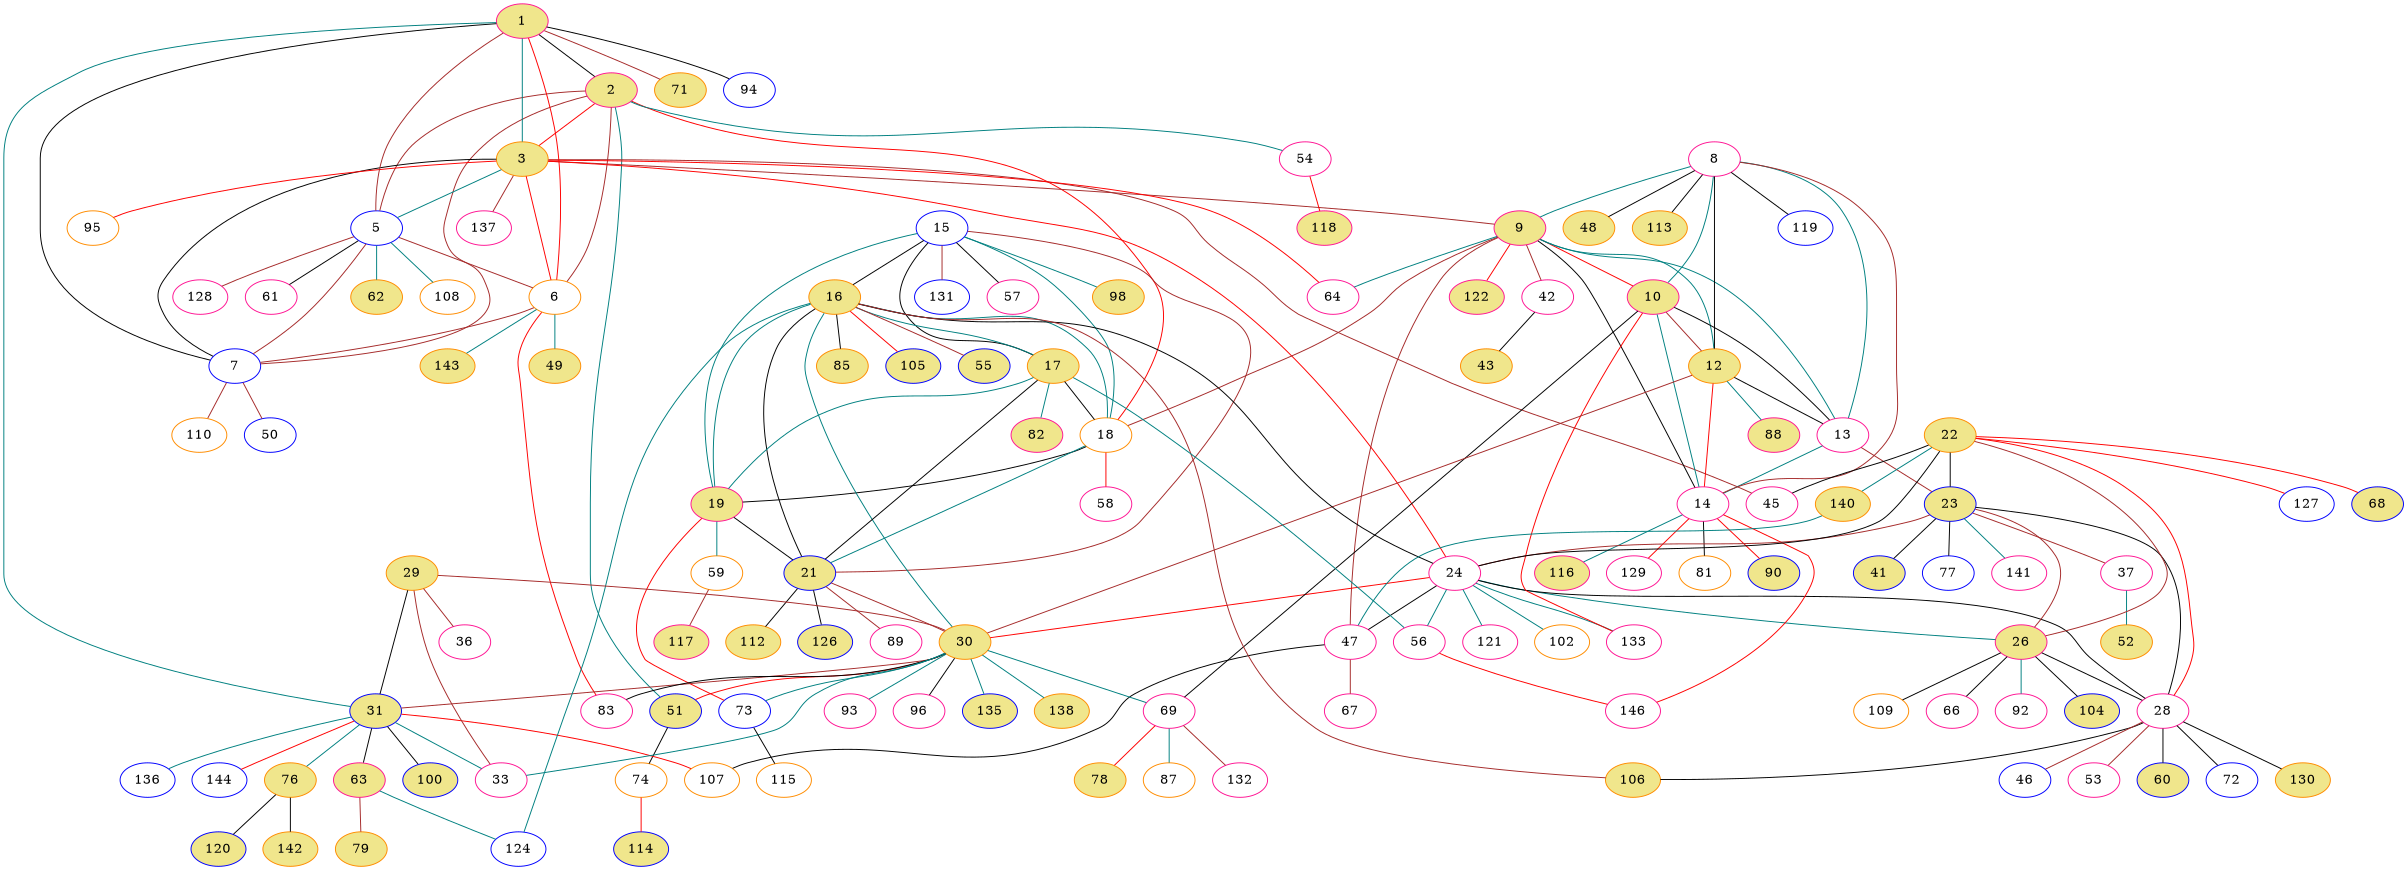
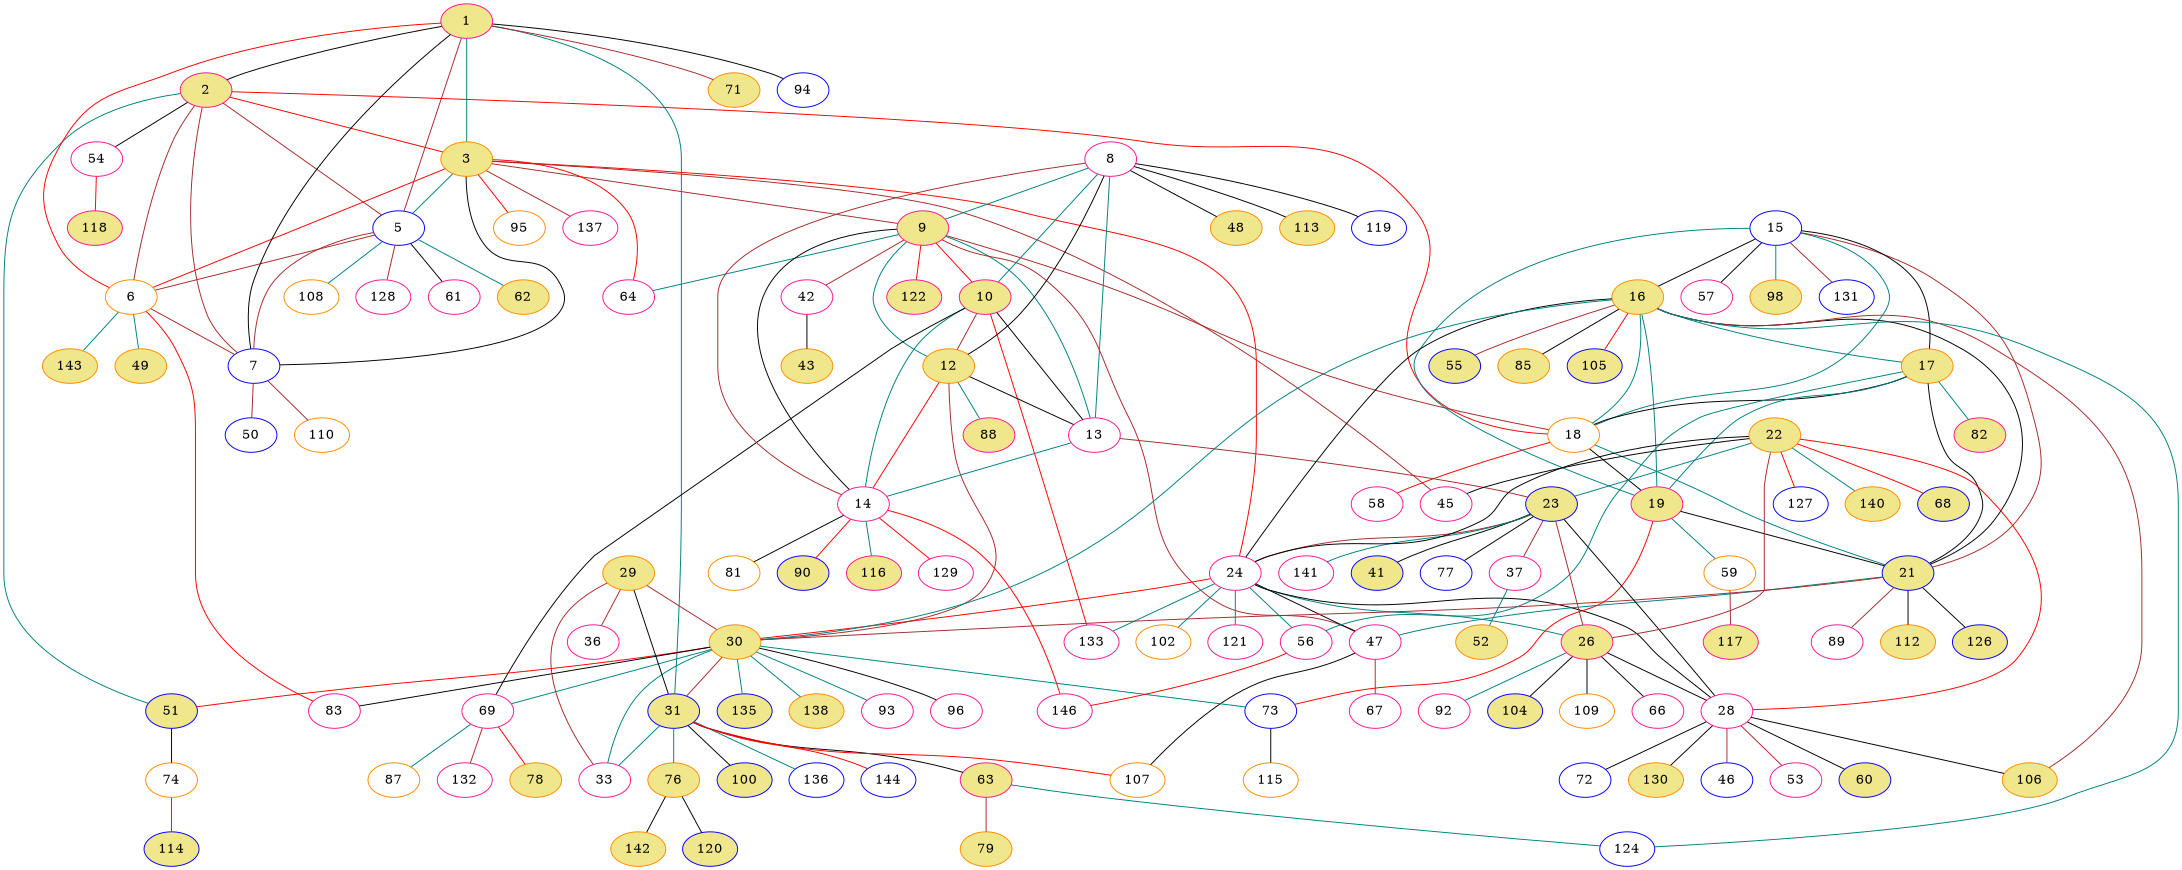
(956, 132) -> (151, 125)
(1950, 470) -> (1668, 468)
(1573, 532) -> (1531, 612)
